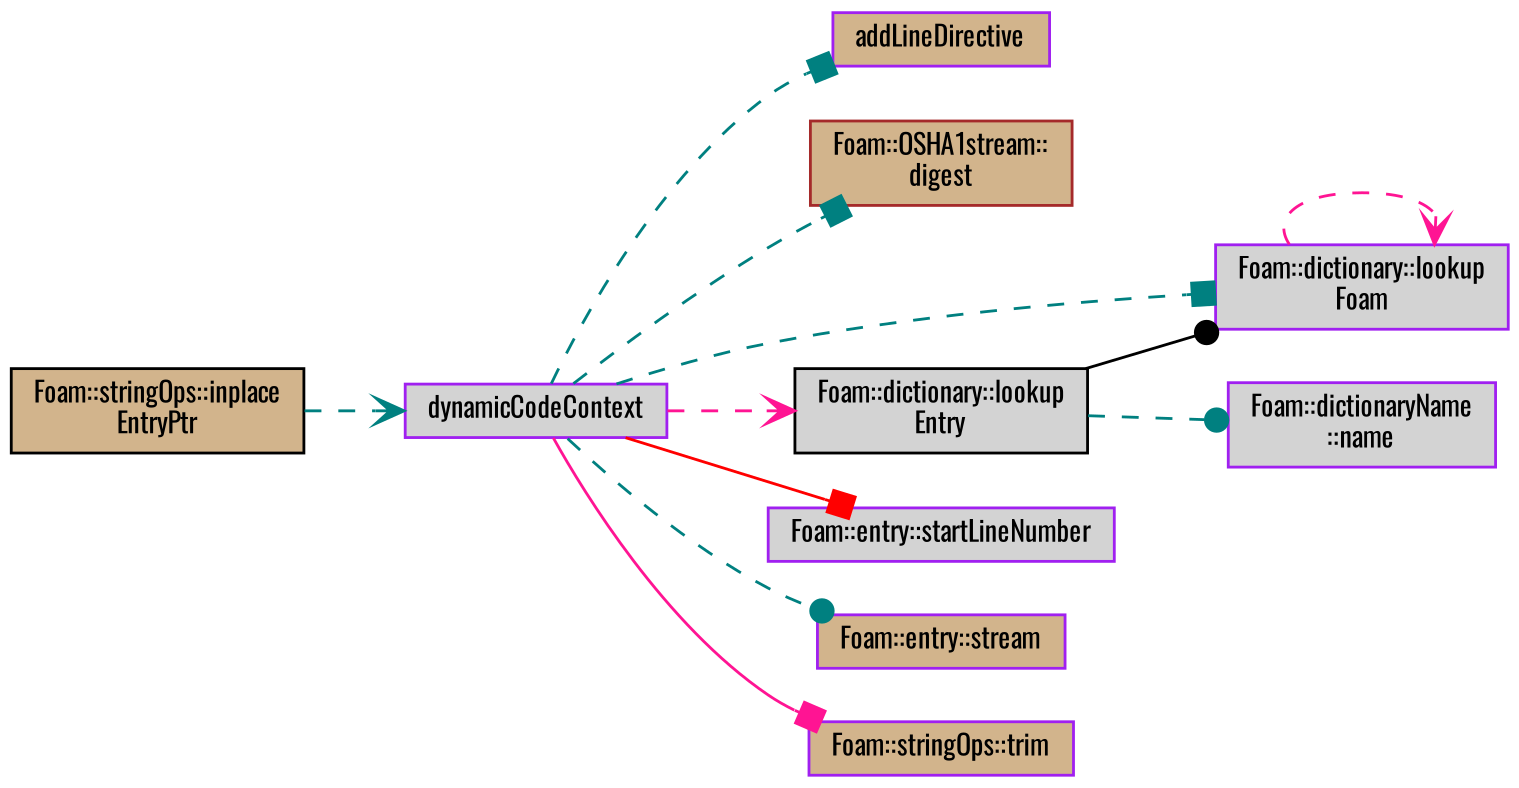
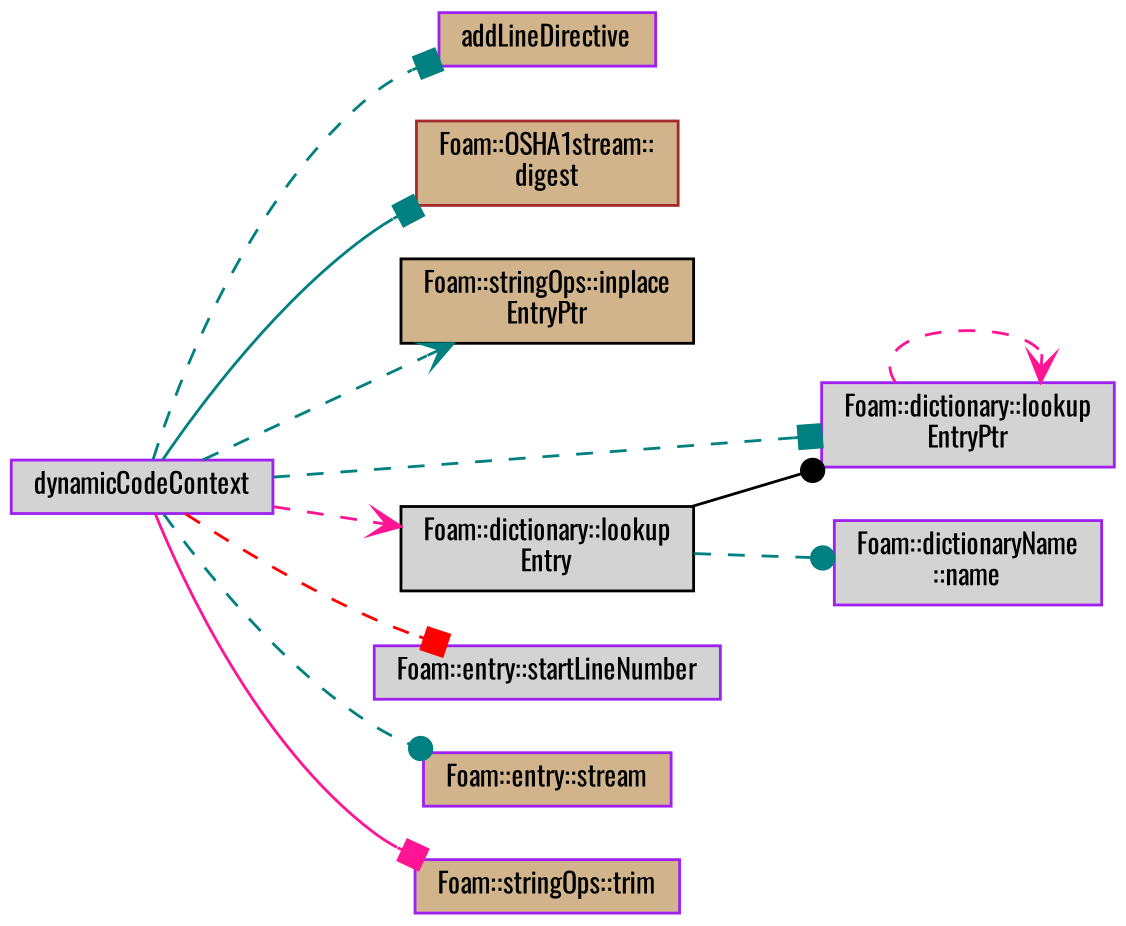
(1362, 287) -> (968, 425)
(693, 296) -> (266, 328)
(340, 411) -> (315, 408)
(725, 469) -> (299, 582)
